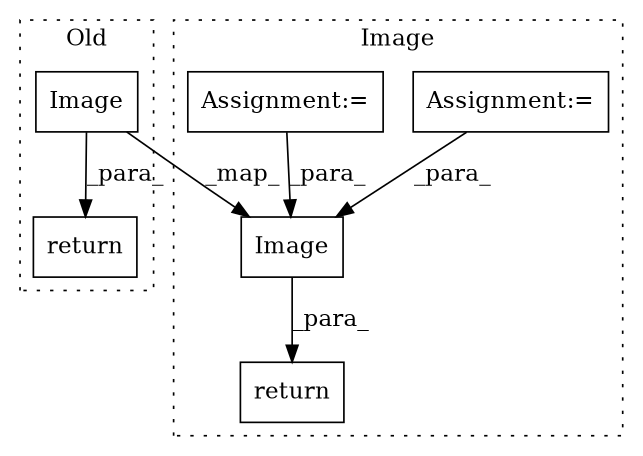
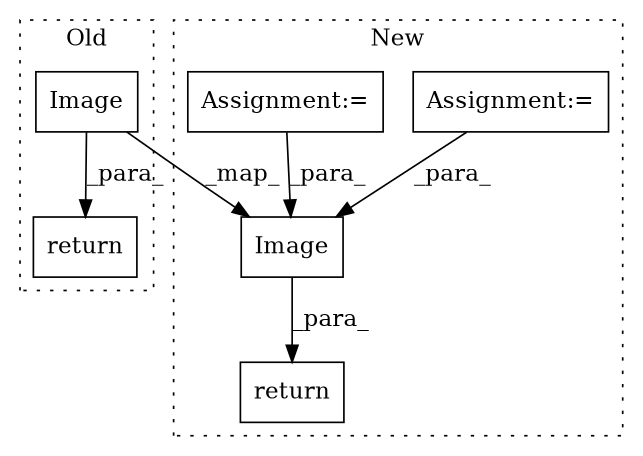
(398, 39) -> (398, 39)
